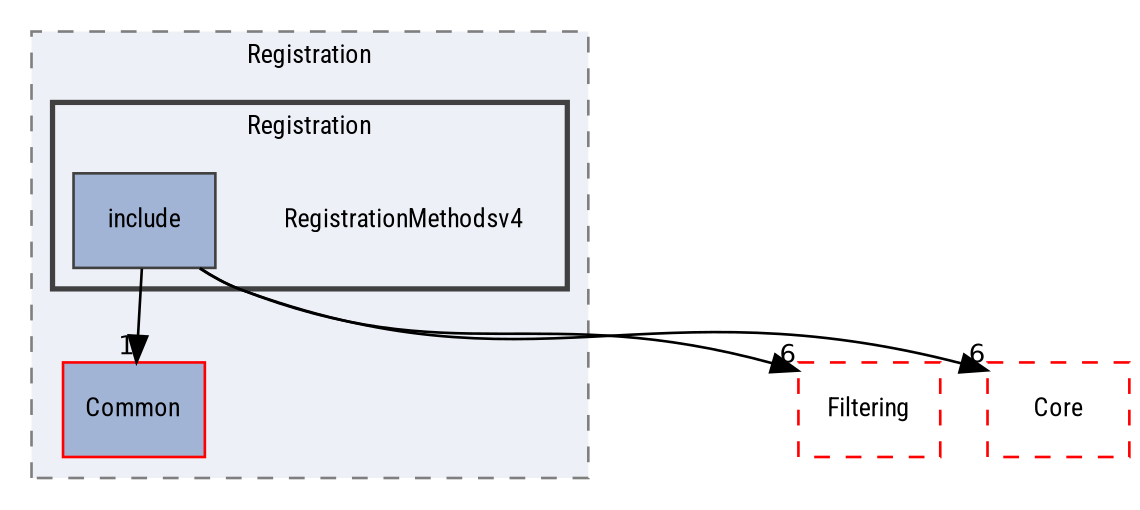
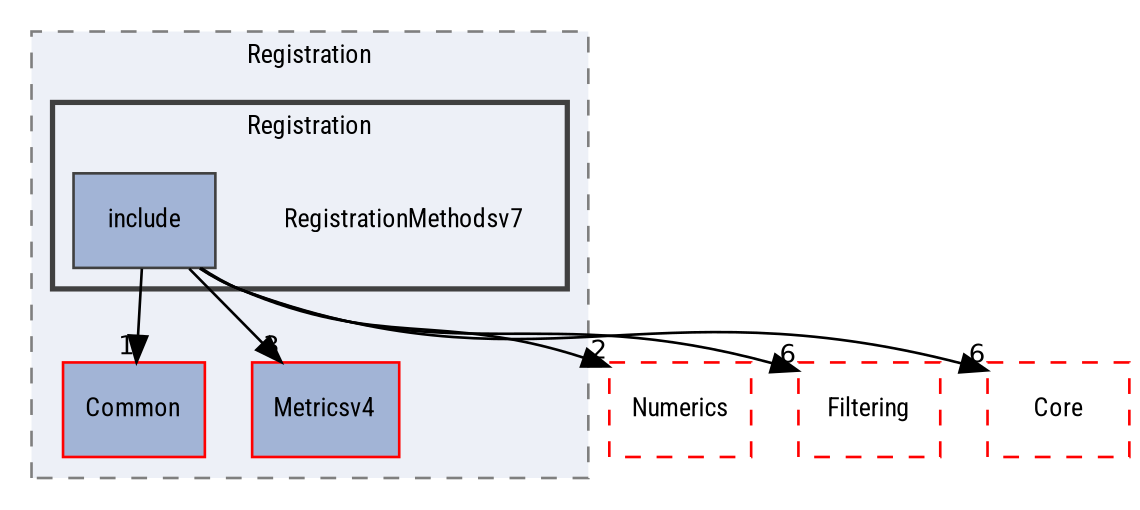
(404, 221) -> (404, 221)
none -> (326, 410)
none -> (680, 410)
